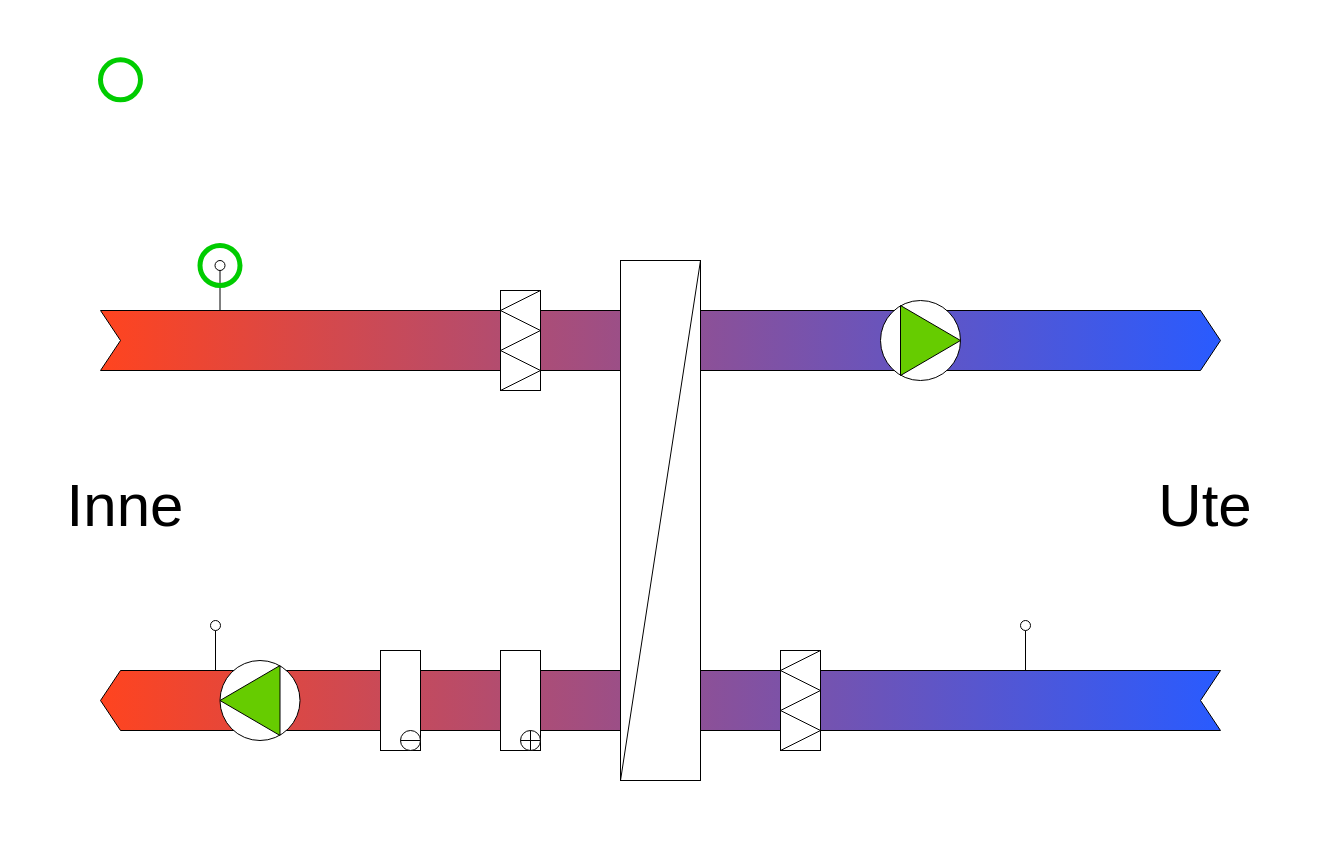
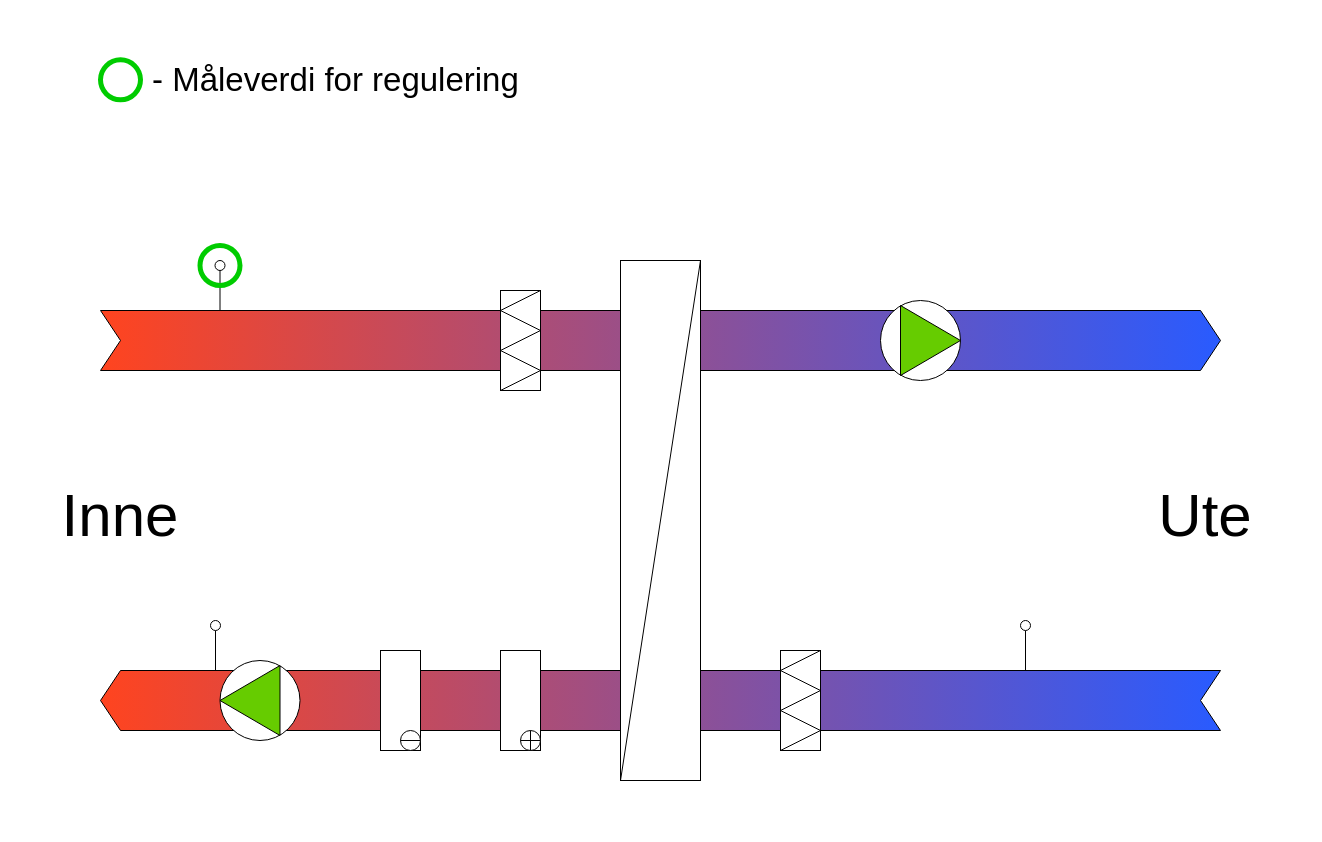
none -> (401, 80)
(126, 506) -> (121, 516)
(1206, 506) -> (1206, 516)
